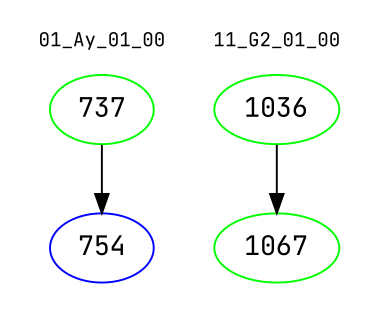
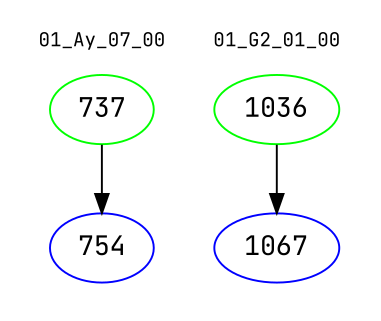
(103, 41) -> (103, 41)
(278, 41) -> (278, 41)
(277, 248) -> (277, 248)
